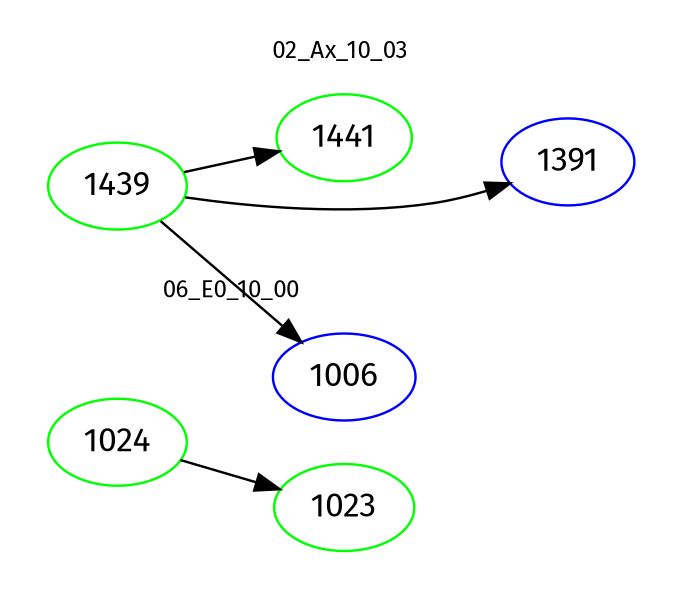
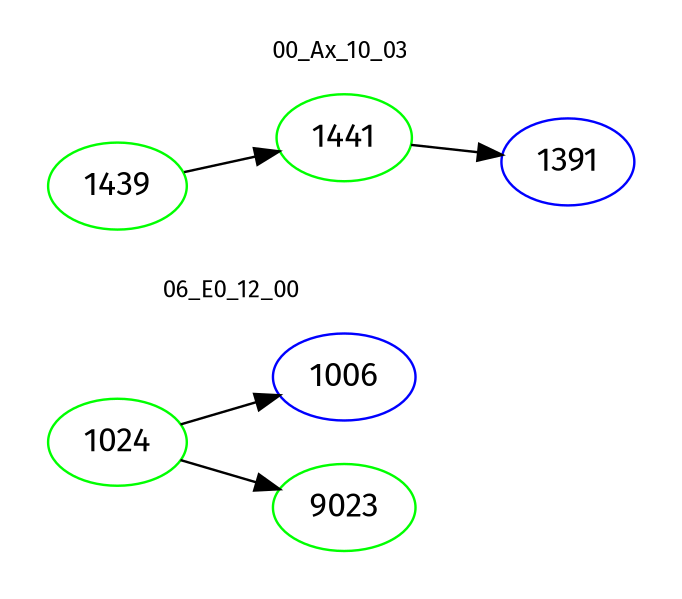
(341, 52) -> (341, 52)
(336, 209) -> (444, 149)
(234, 284) -> (218, 413)
(232, 291) -> (232, 291)
(344, 507) -> (344, 507)
